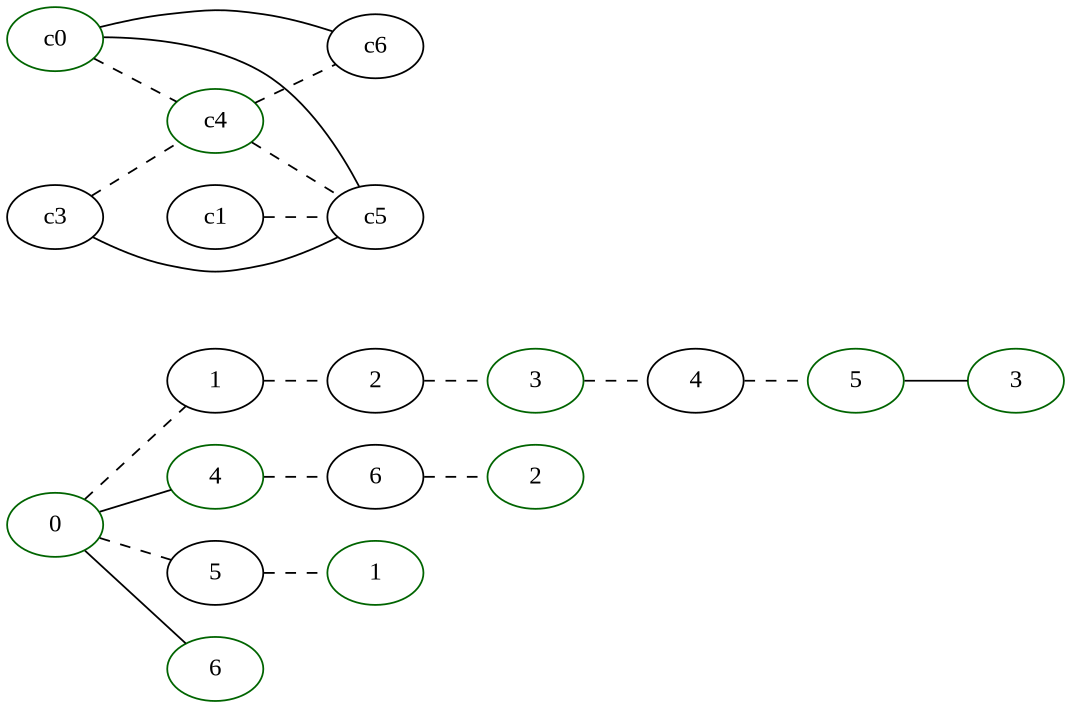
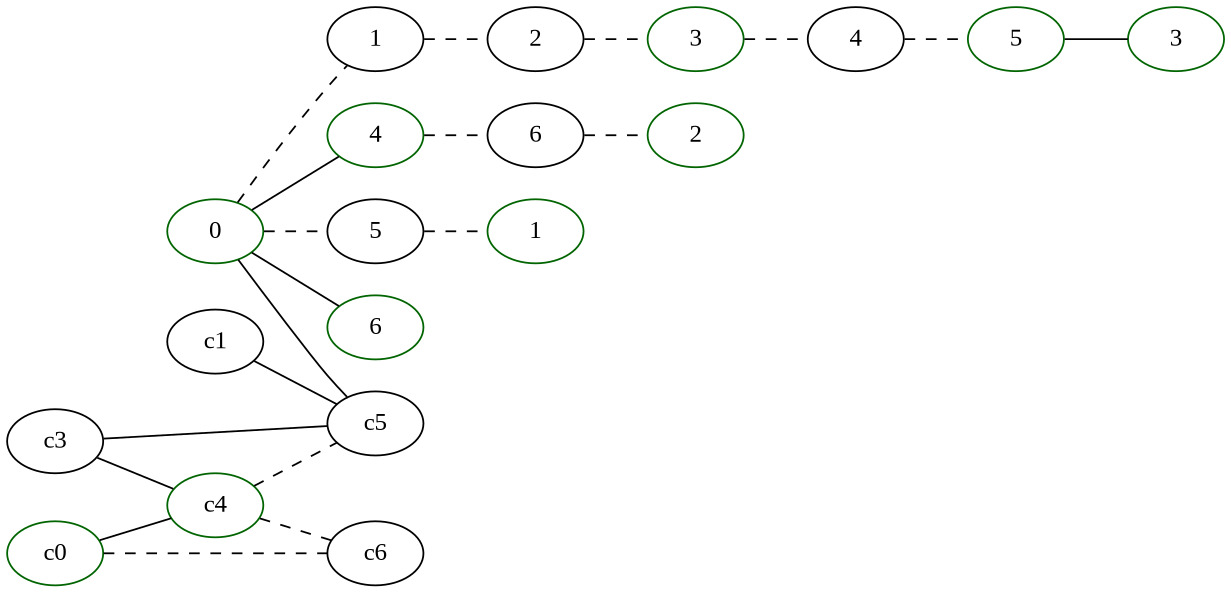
(217, 10) -> (215, 553)
(257, 70) -> (291, 330)
(135, 80) -> (136, 529)
(135, 169) -> (135, 473)
(296, 217) -> (295, 383)
